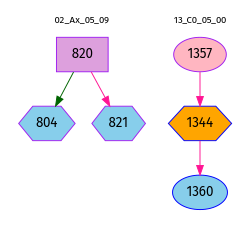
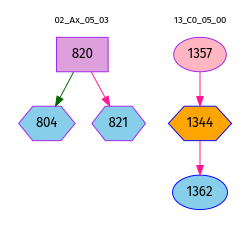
(82, 21) -> (82, 21)
(200, 192) -> (200, 192)
